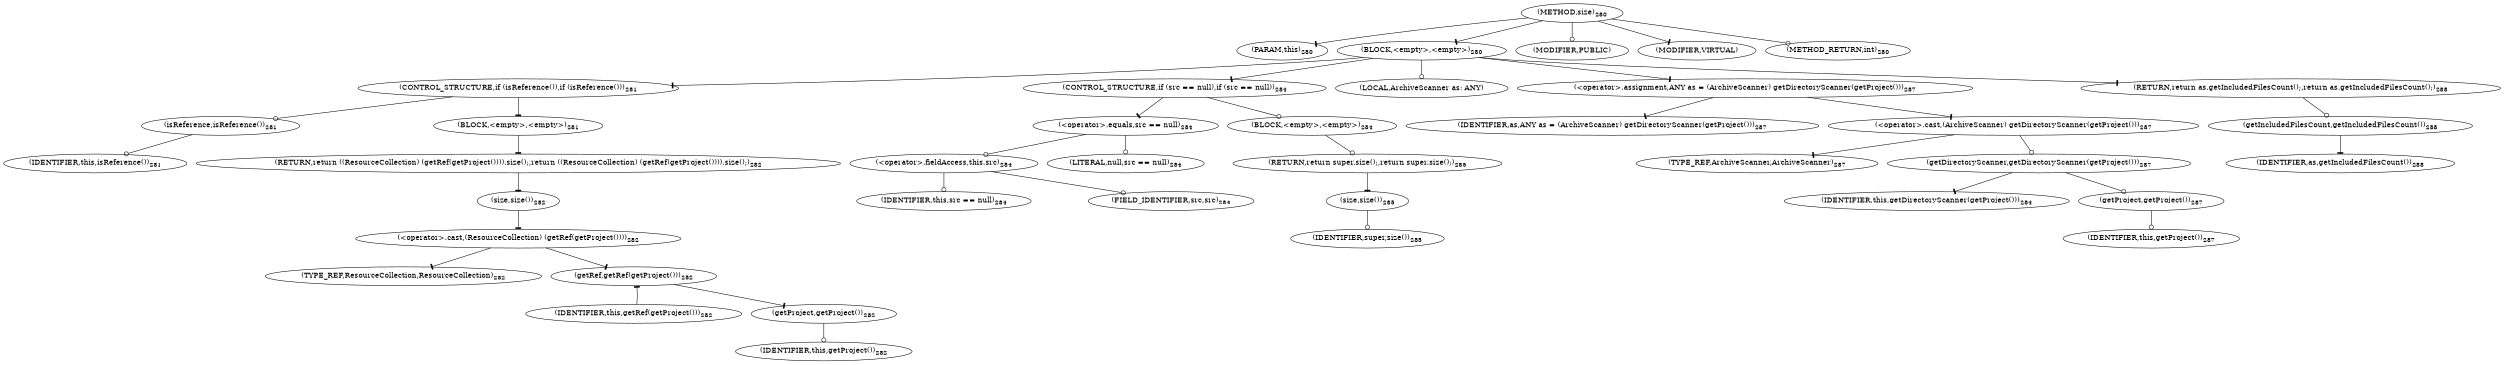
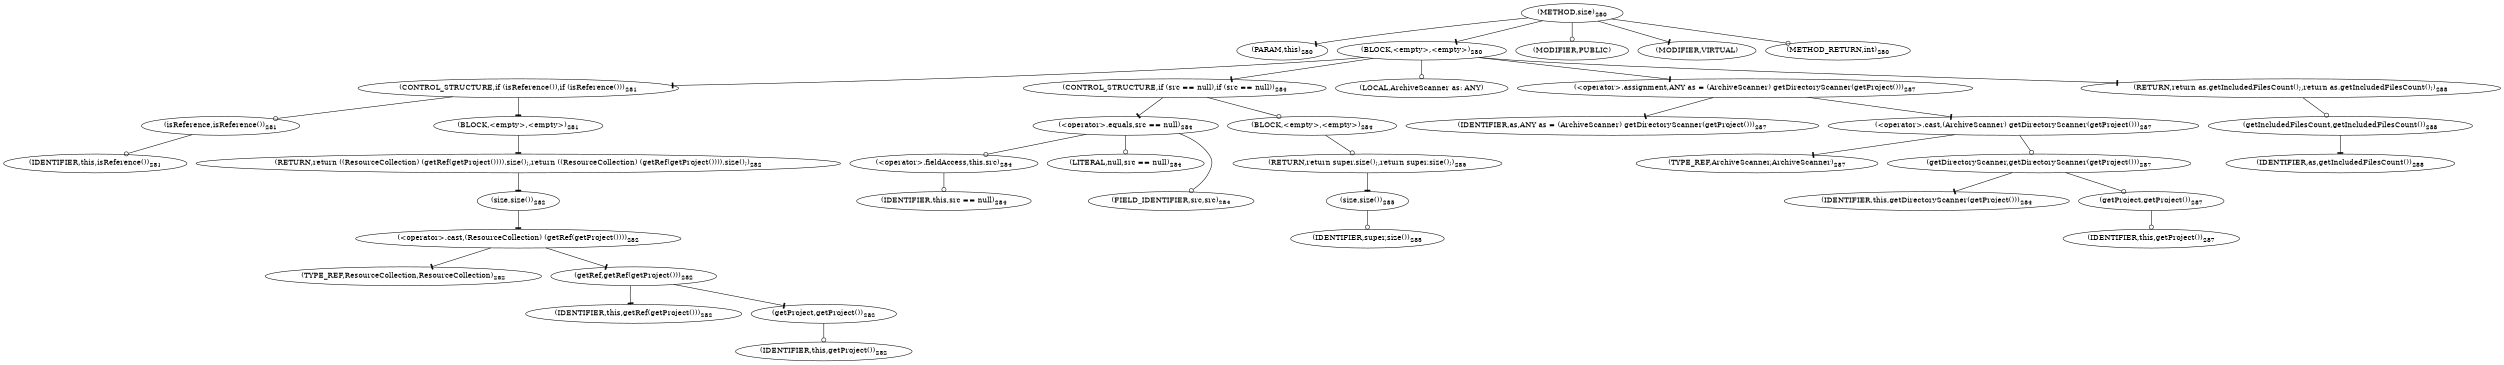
(1056, 182) -> (1210, 157)
(637, 296) -> (630, 294)
